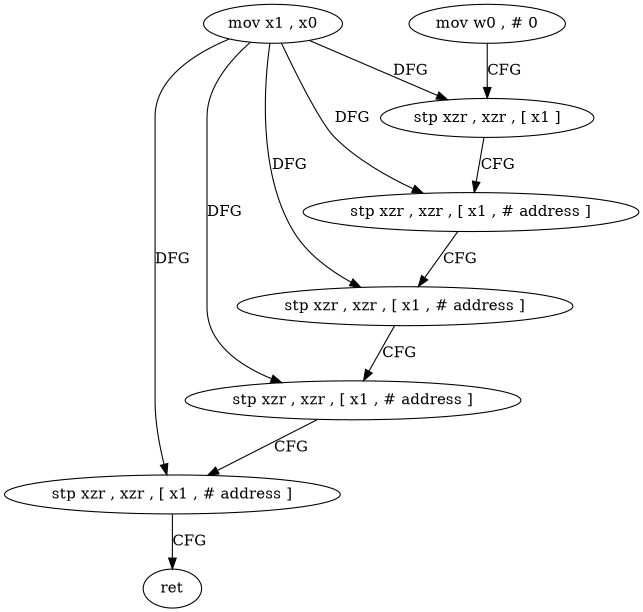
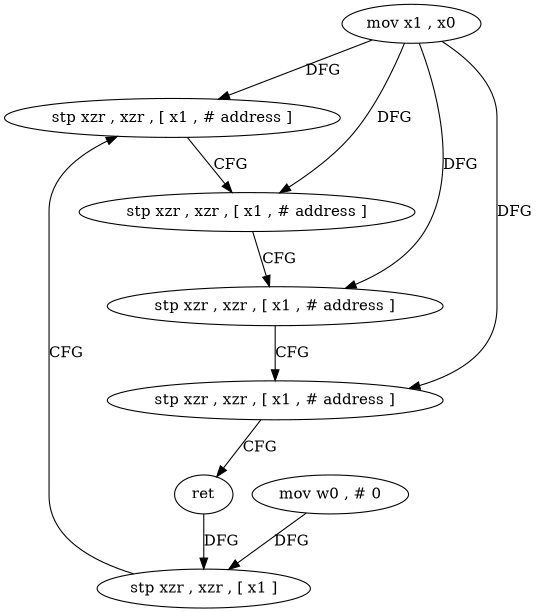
(373, 68) -> (204, 536)
(505, 71) -> (292, 542)
